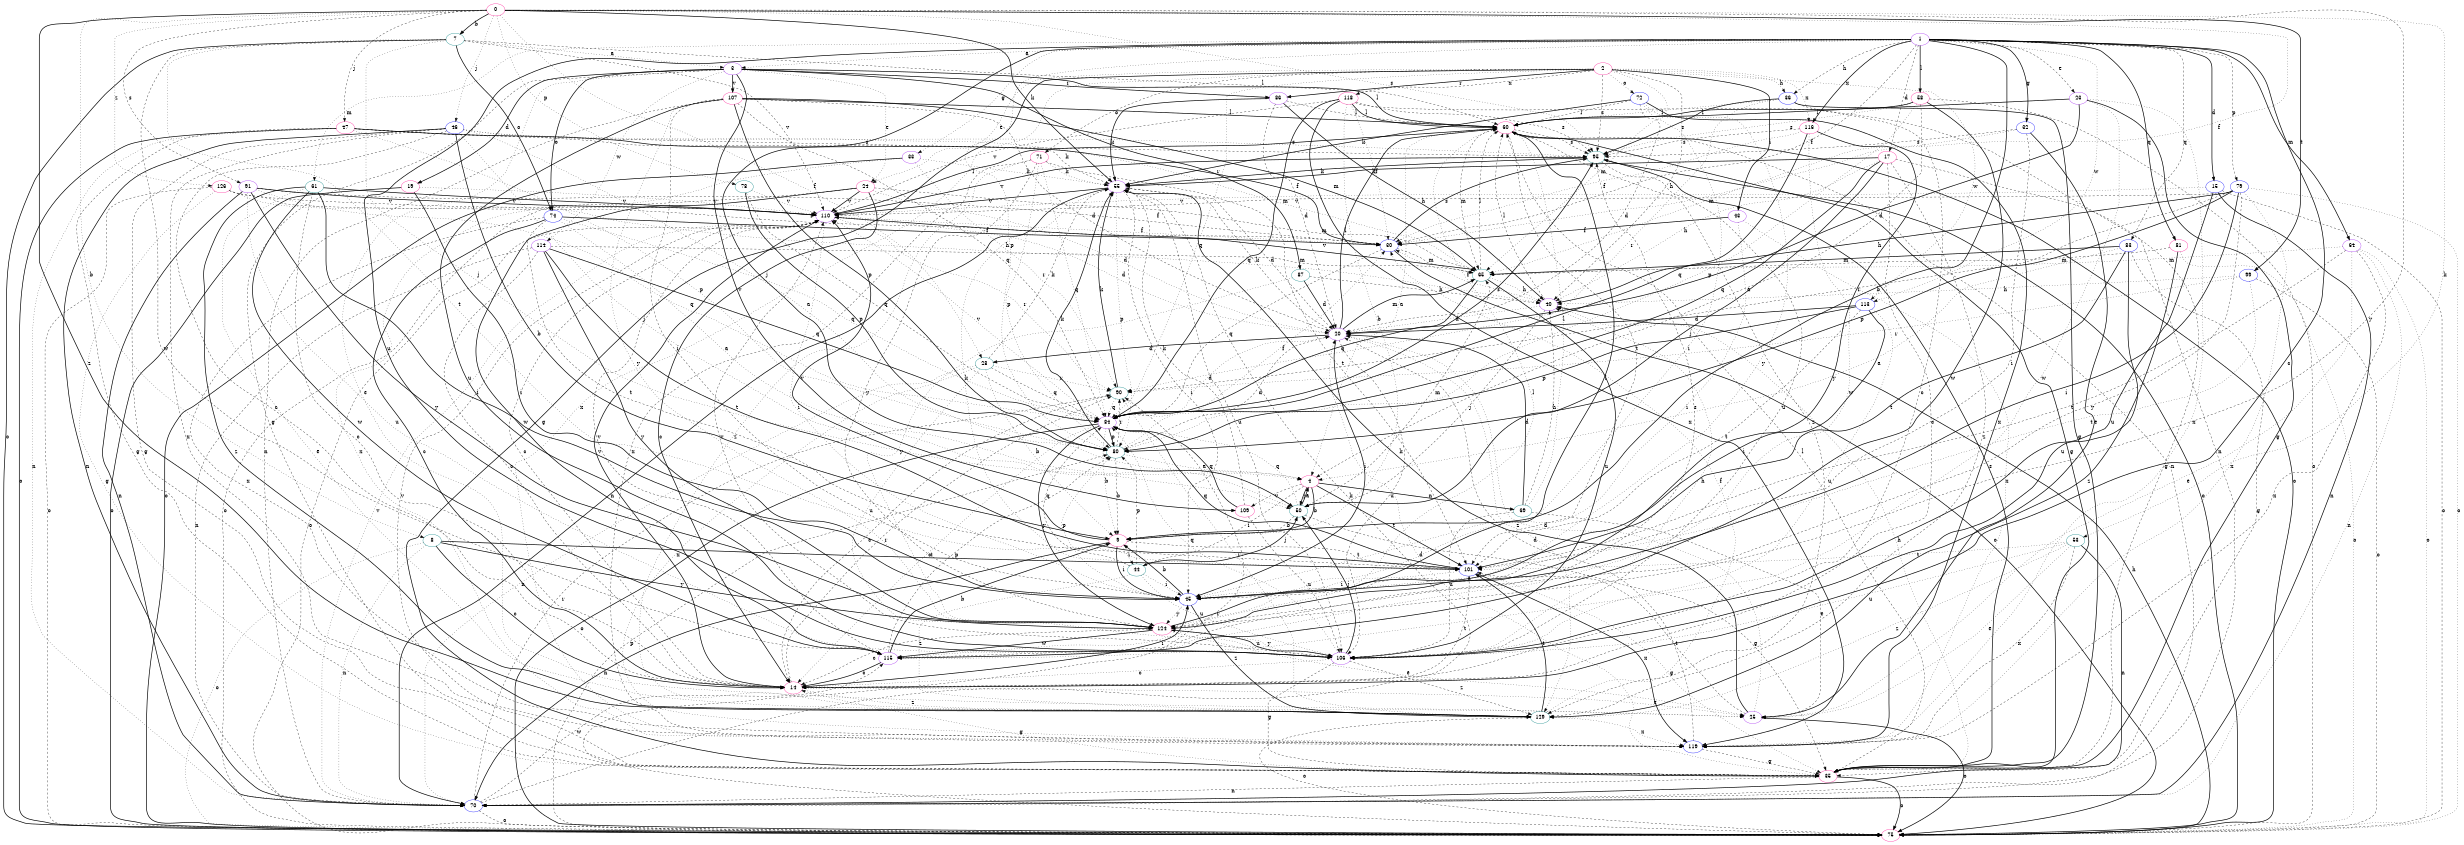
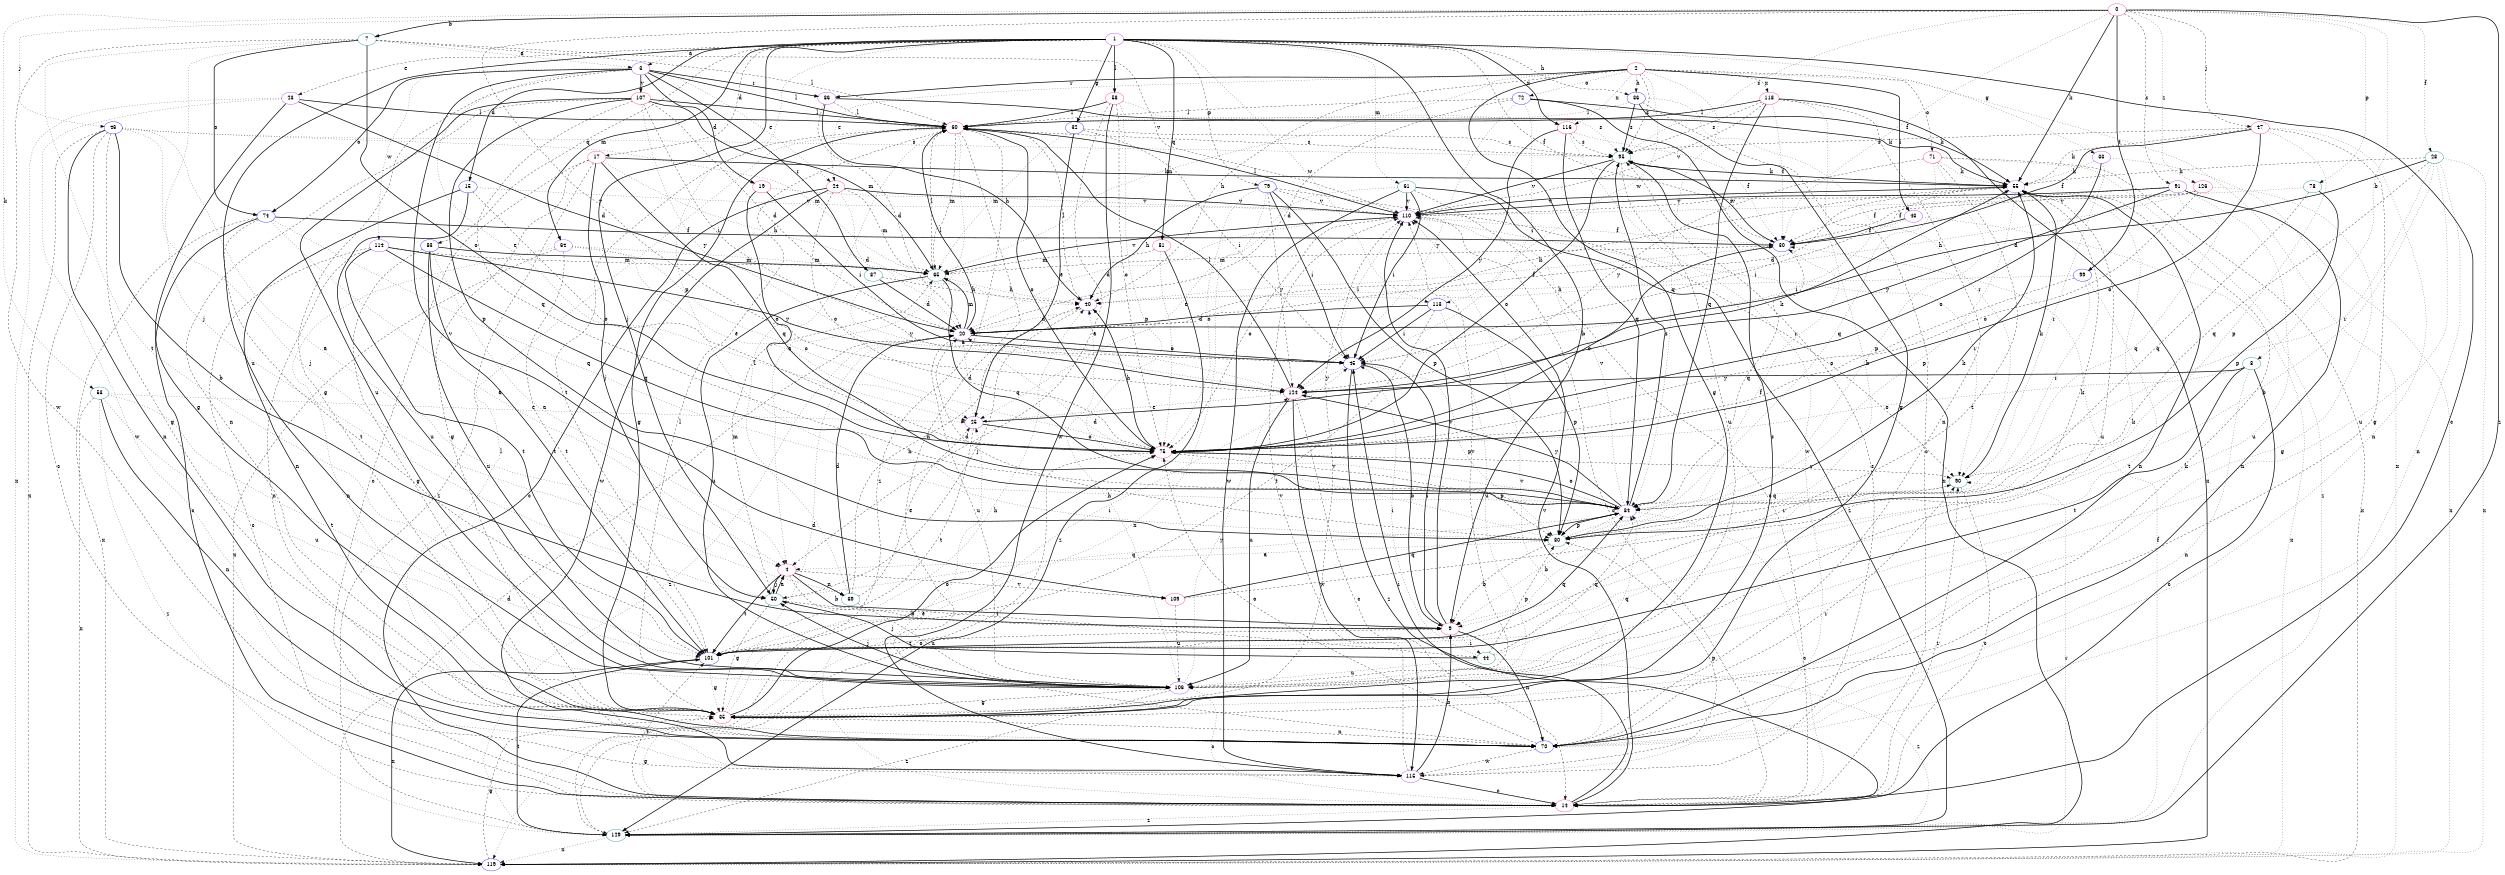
(1162, 345) -> (1599, 323)
(826, 426) -> (412, 442)
(1258, 764) -> (1044, 802)
